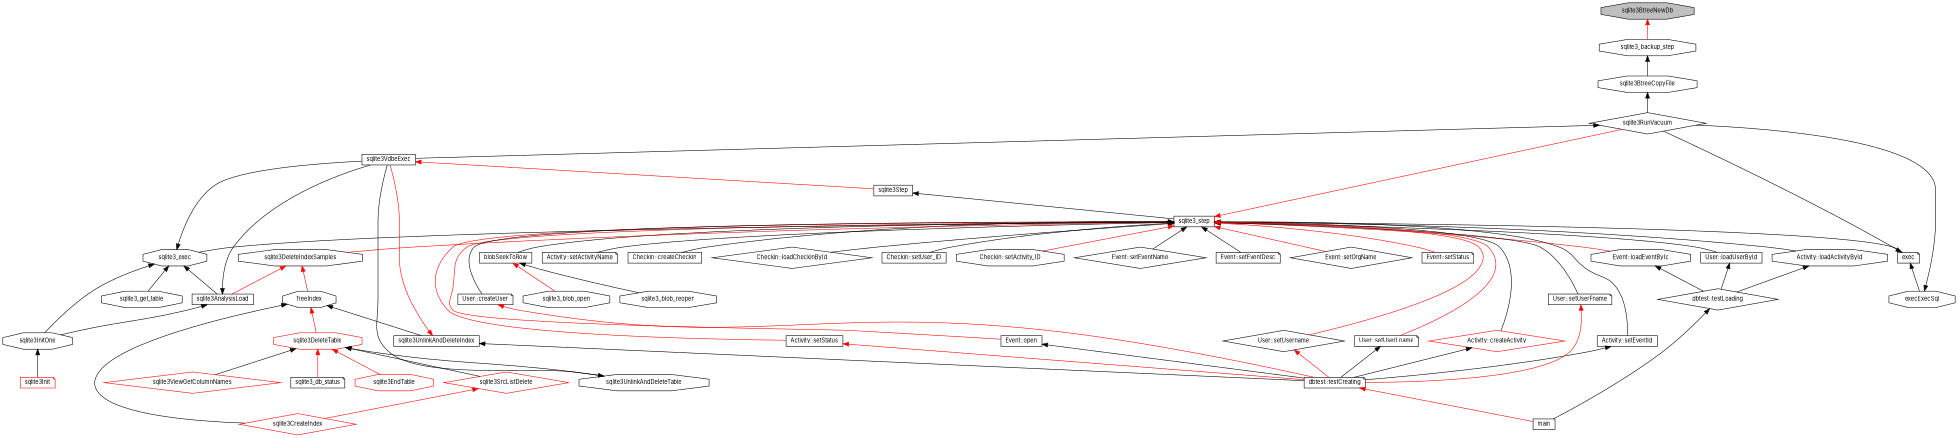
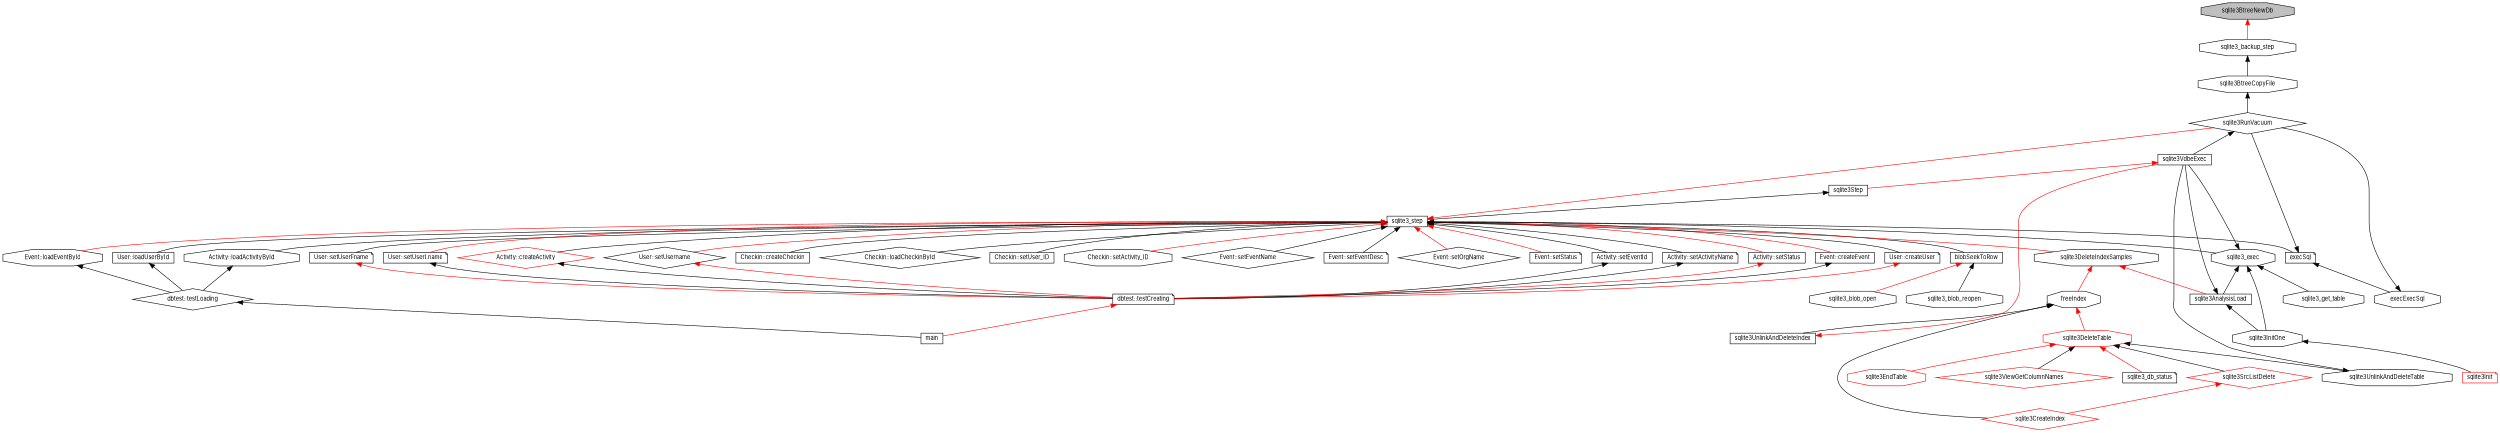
(1909, 258) -> (2301, 258)
(1022, 341) -> (1845, 258)
(895, 362) -> (1540, 282)
